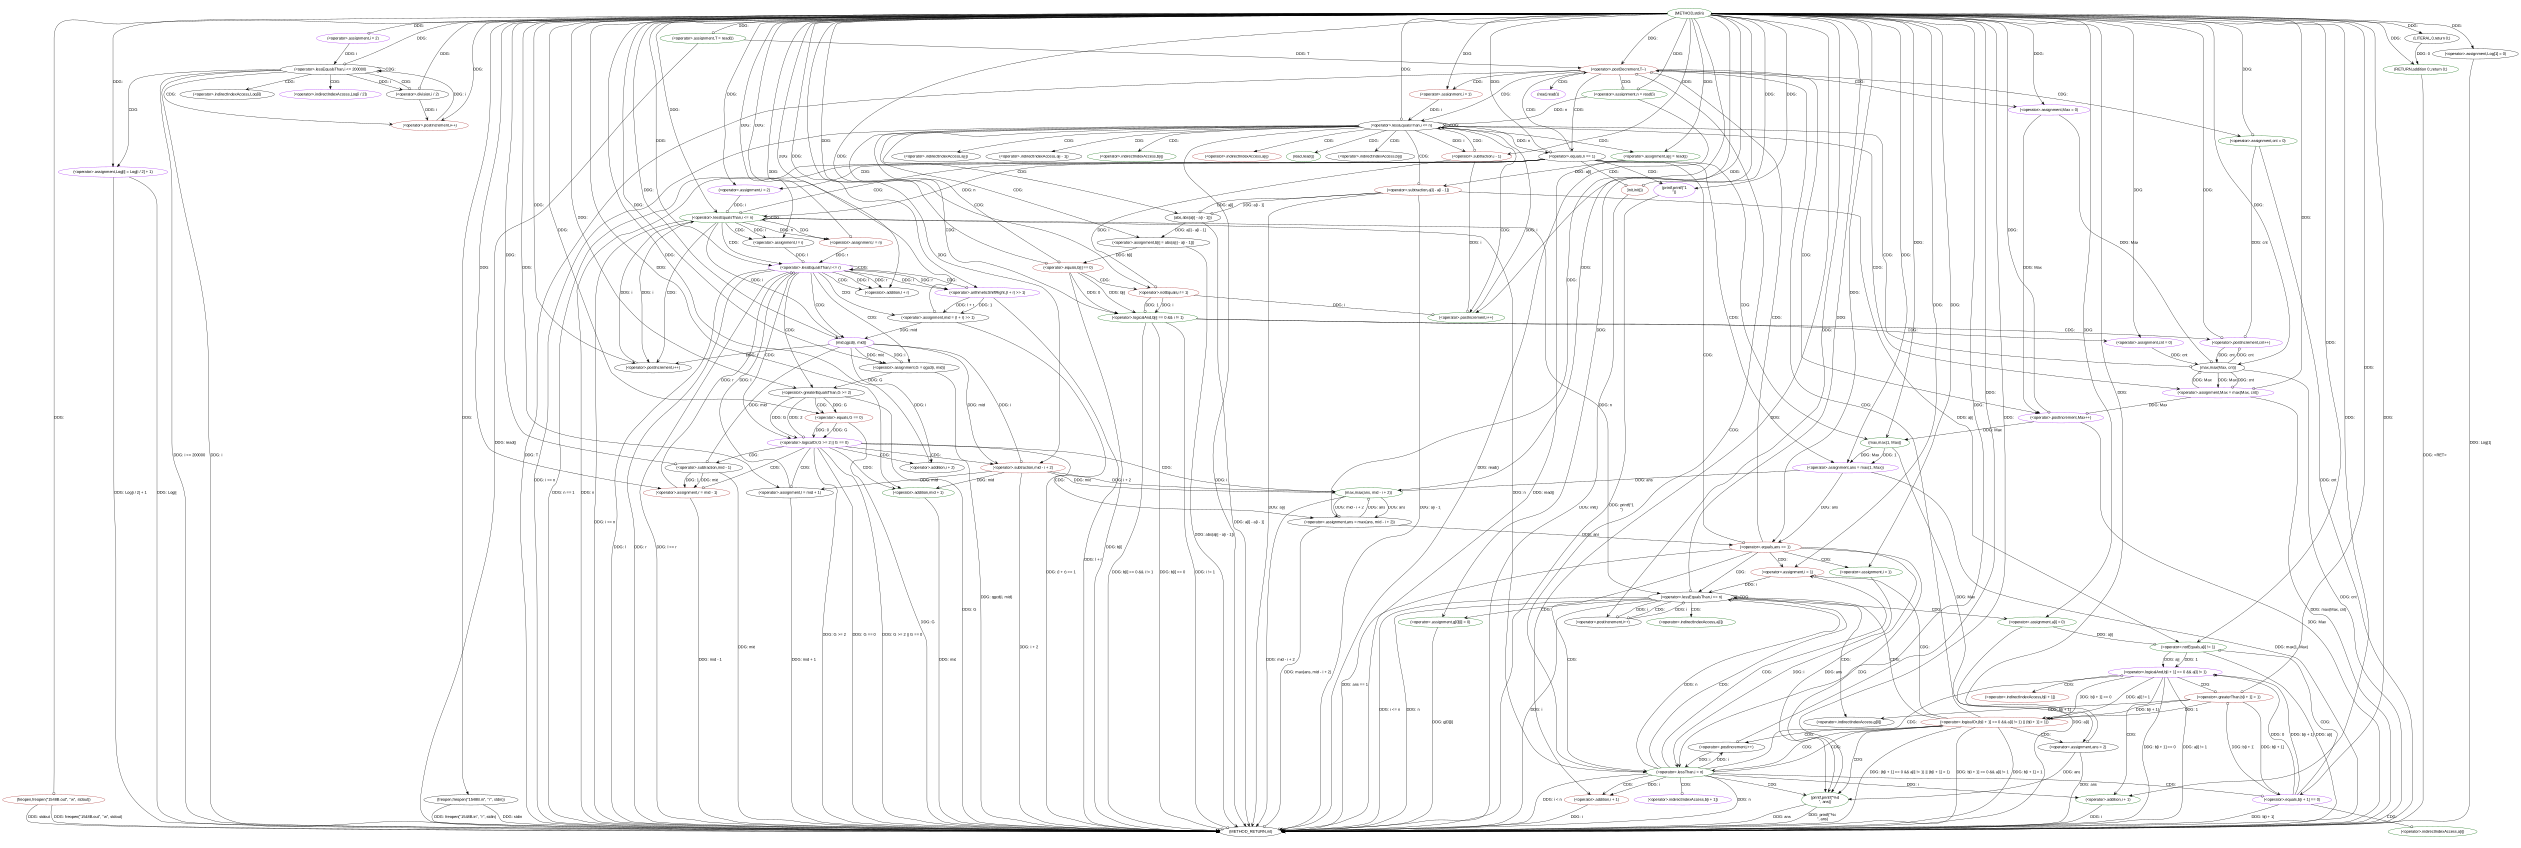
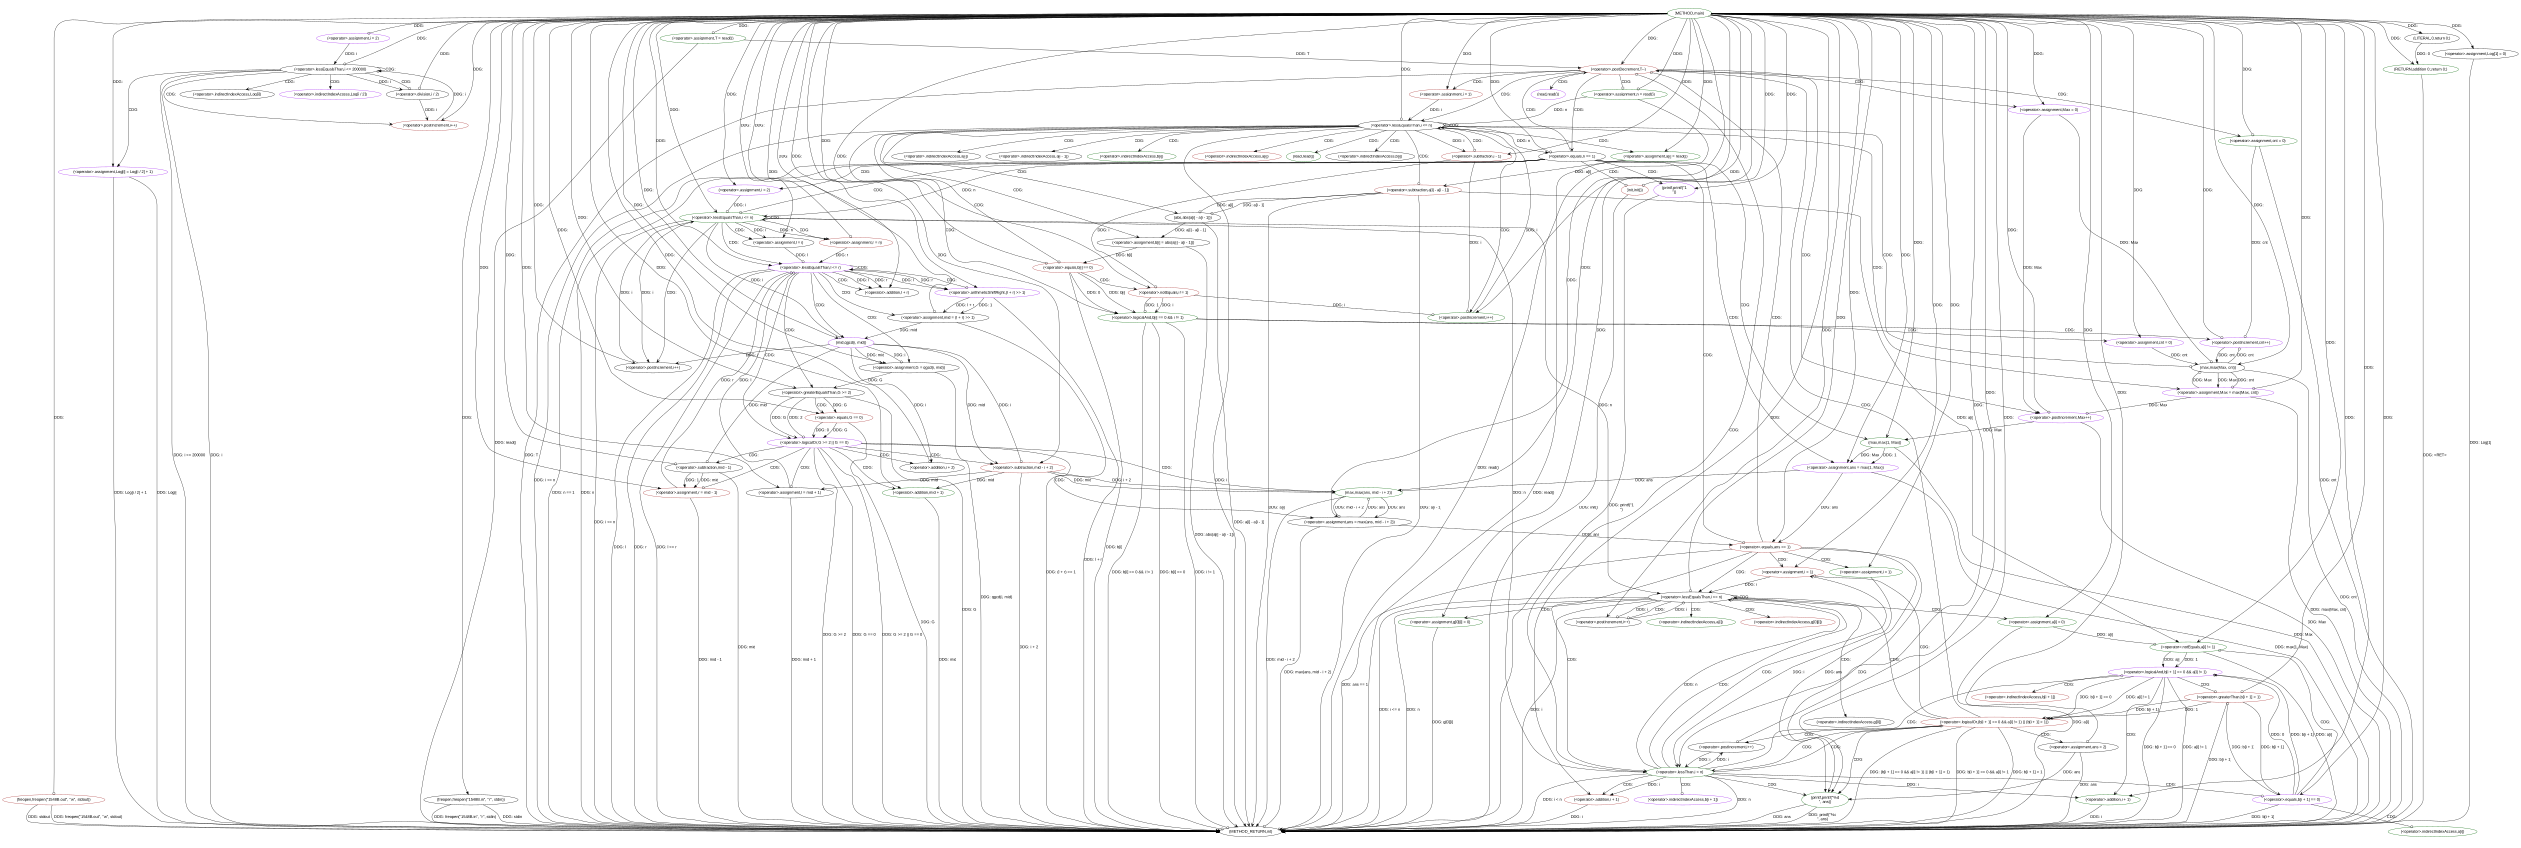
(1689, 13) -> (1689, 13)
none -> (1788, 622)
(1965, 649) -> (2368, 796)
(2014, 709) -> (1798, 829)
